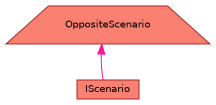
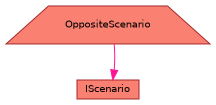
(102, 67) -> (115, 57)
